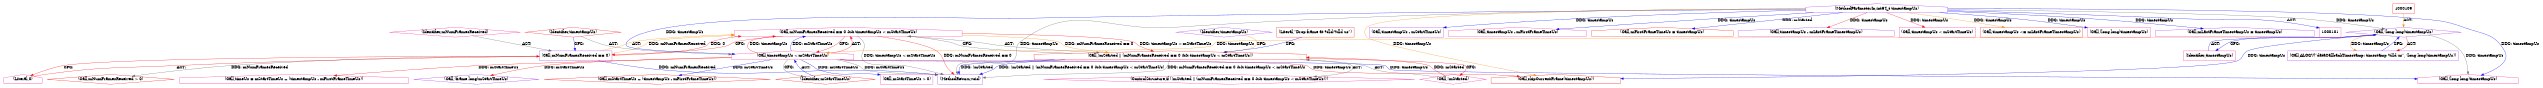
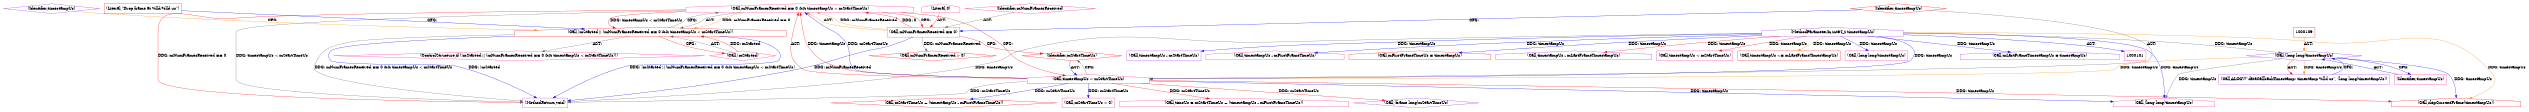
(1797, 20) -> (1647, 44)
(285, 58) -> (999, 49)
